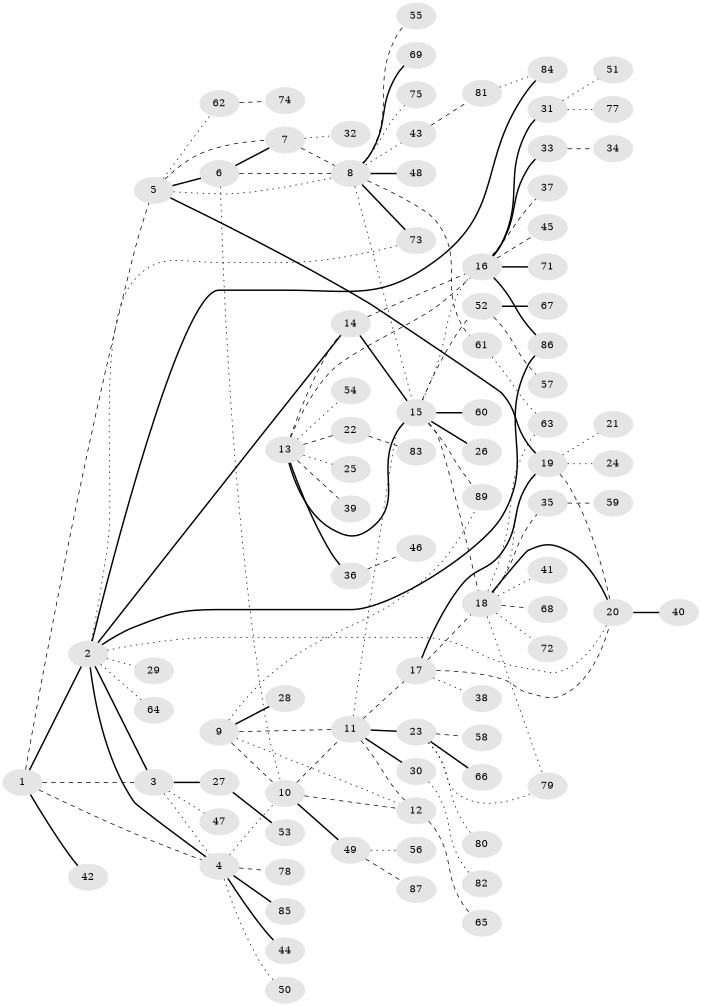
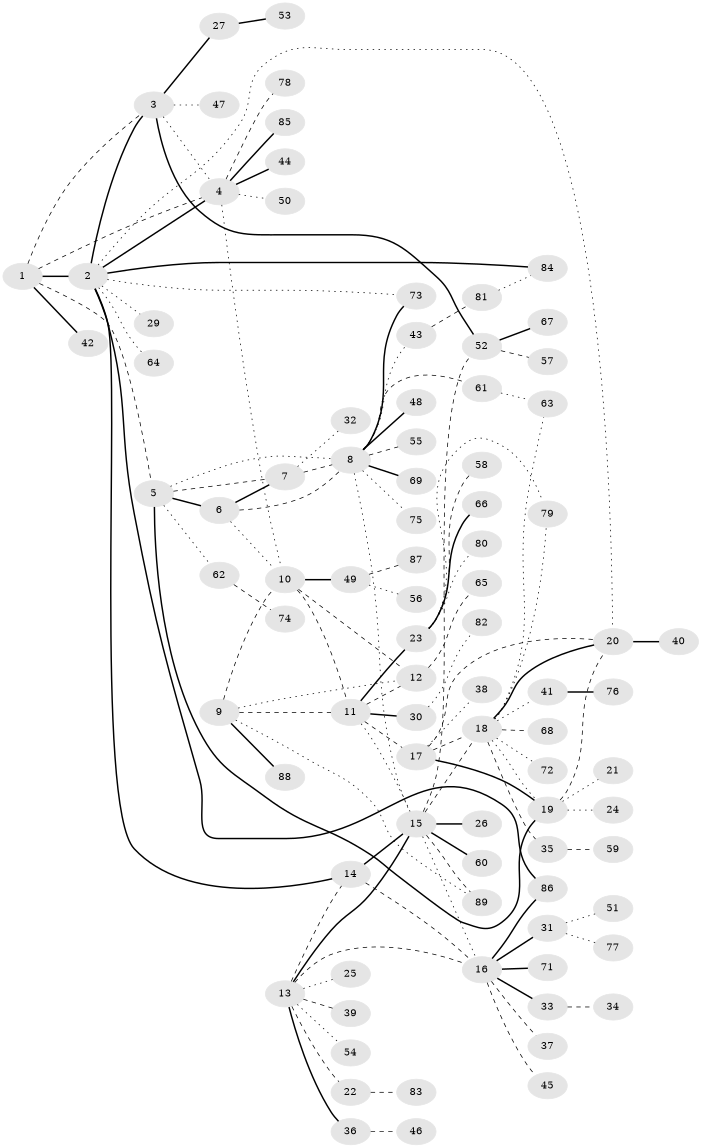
none -> (304, 235)
none -> (613, 692)
(285, 699) -> (285, 777)
